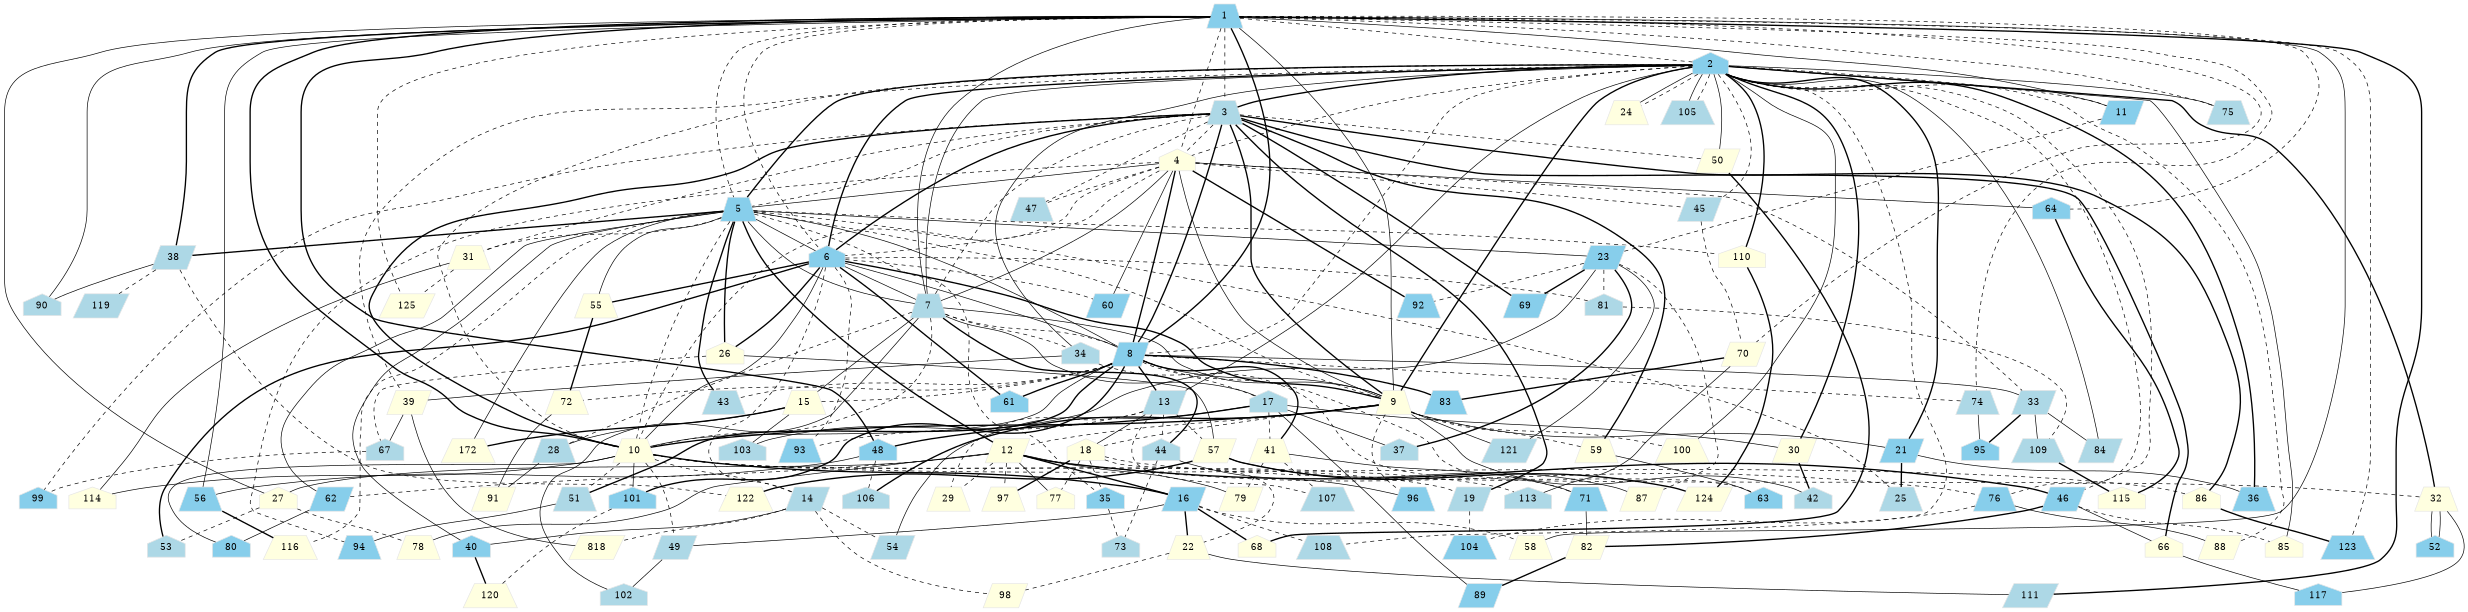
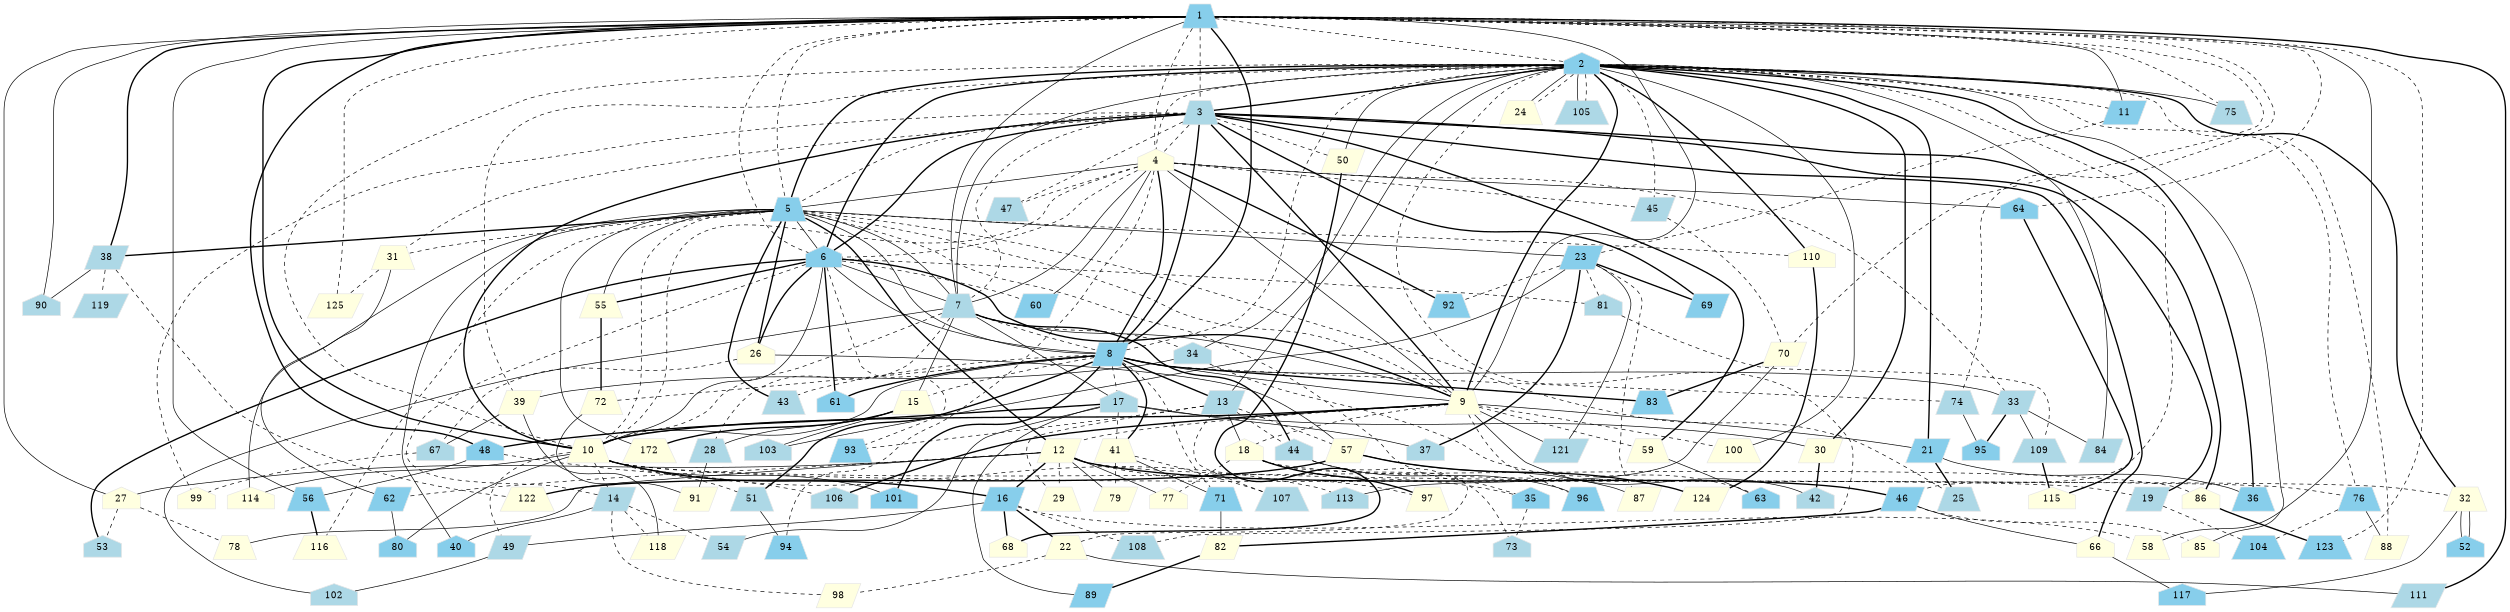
(38, 499) -> (197, 499)
(597, 547) -> (658, 547)
(490, 596) -> none
